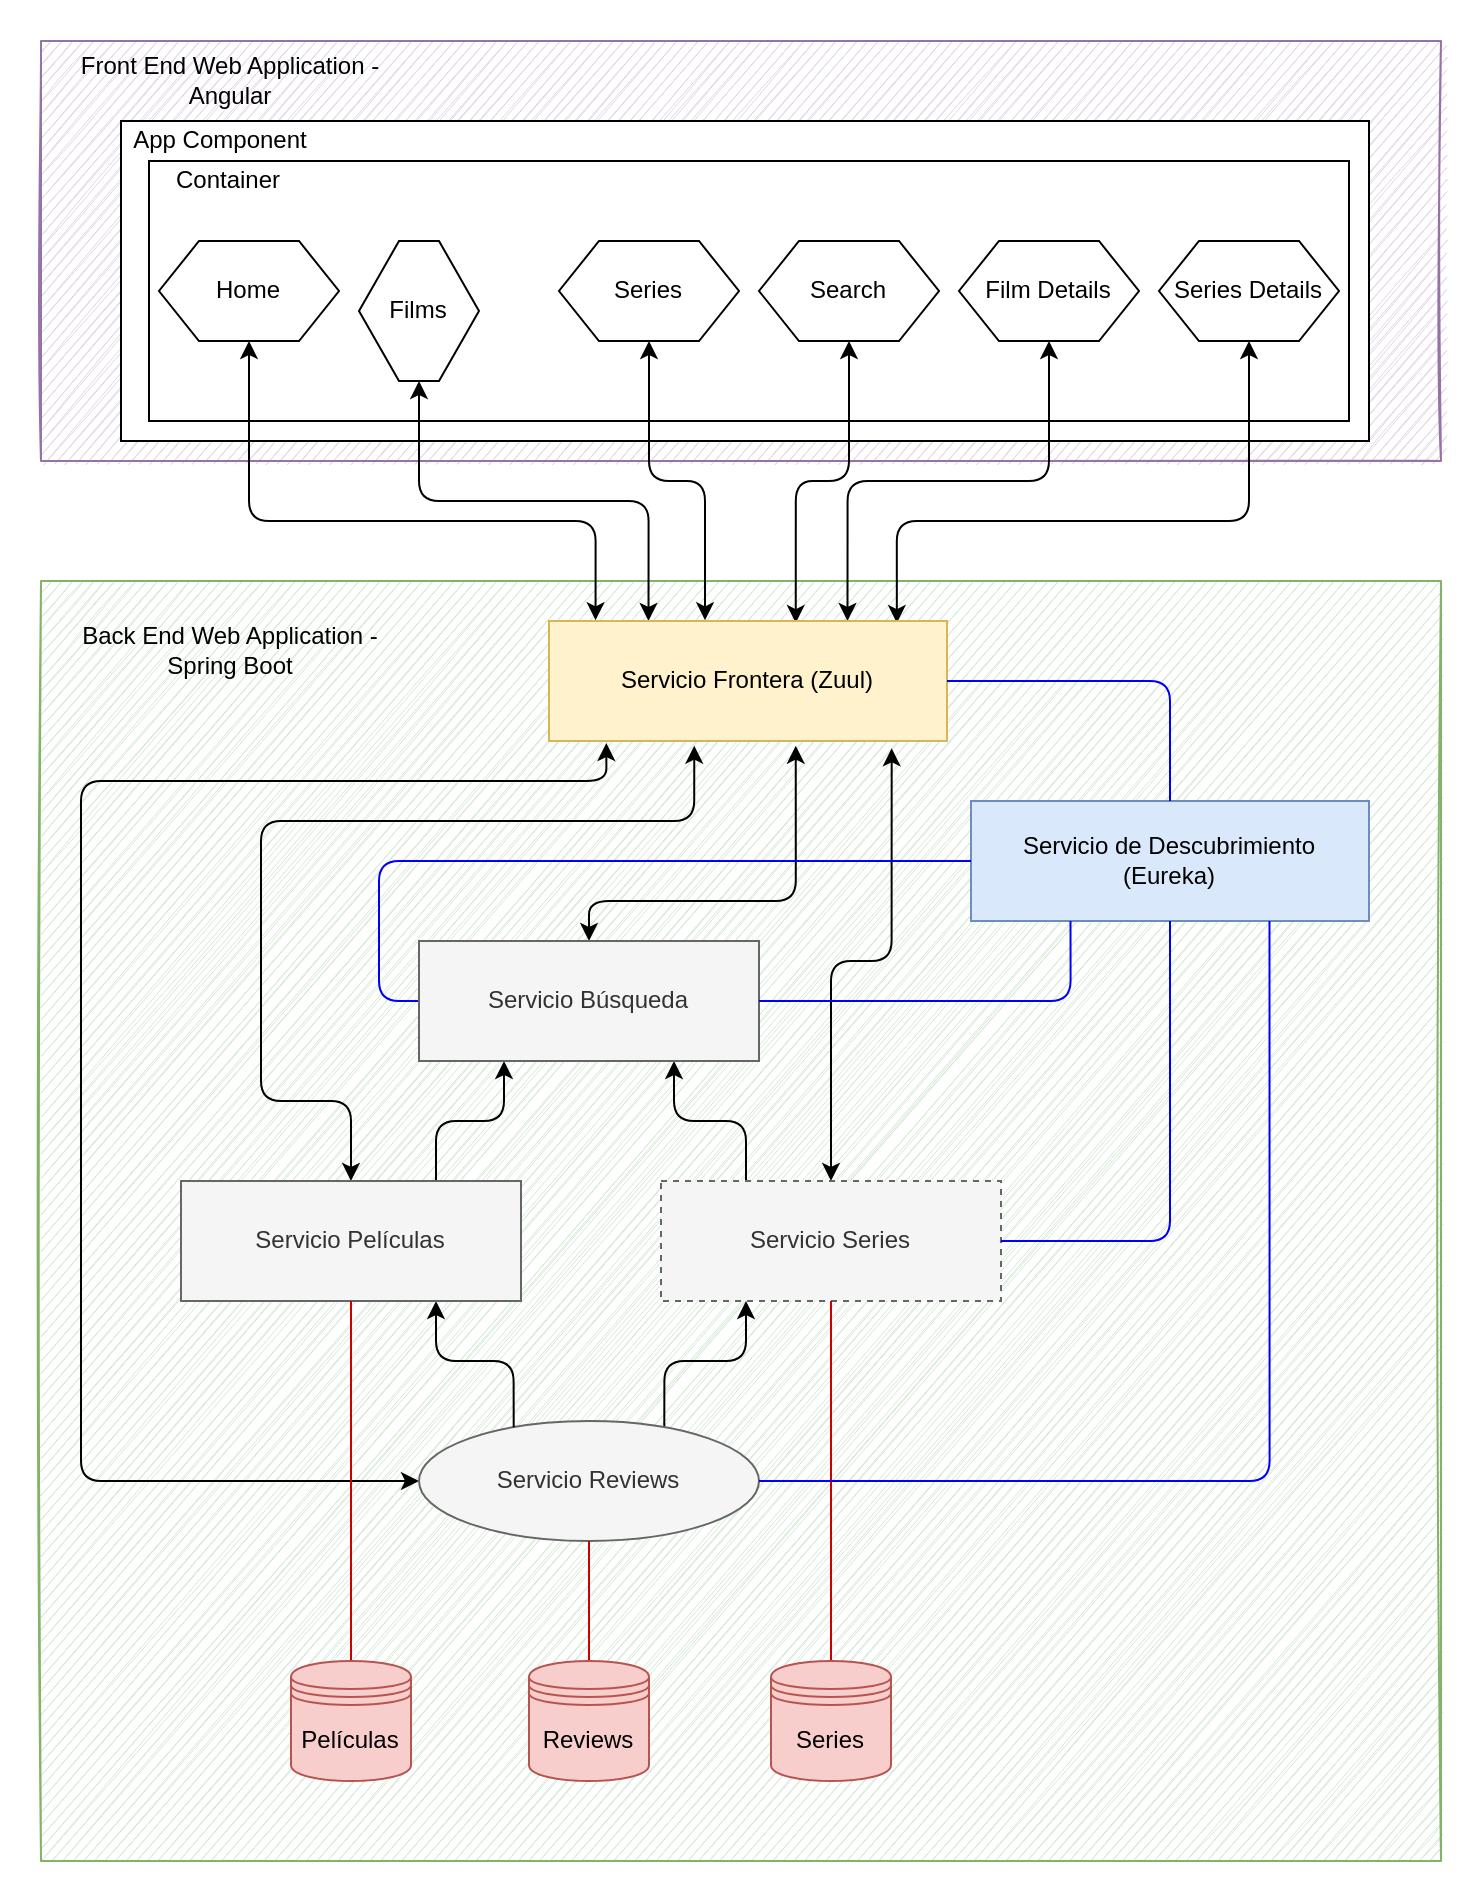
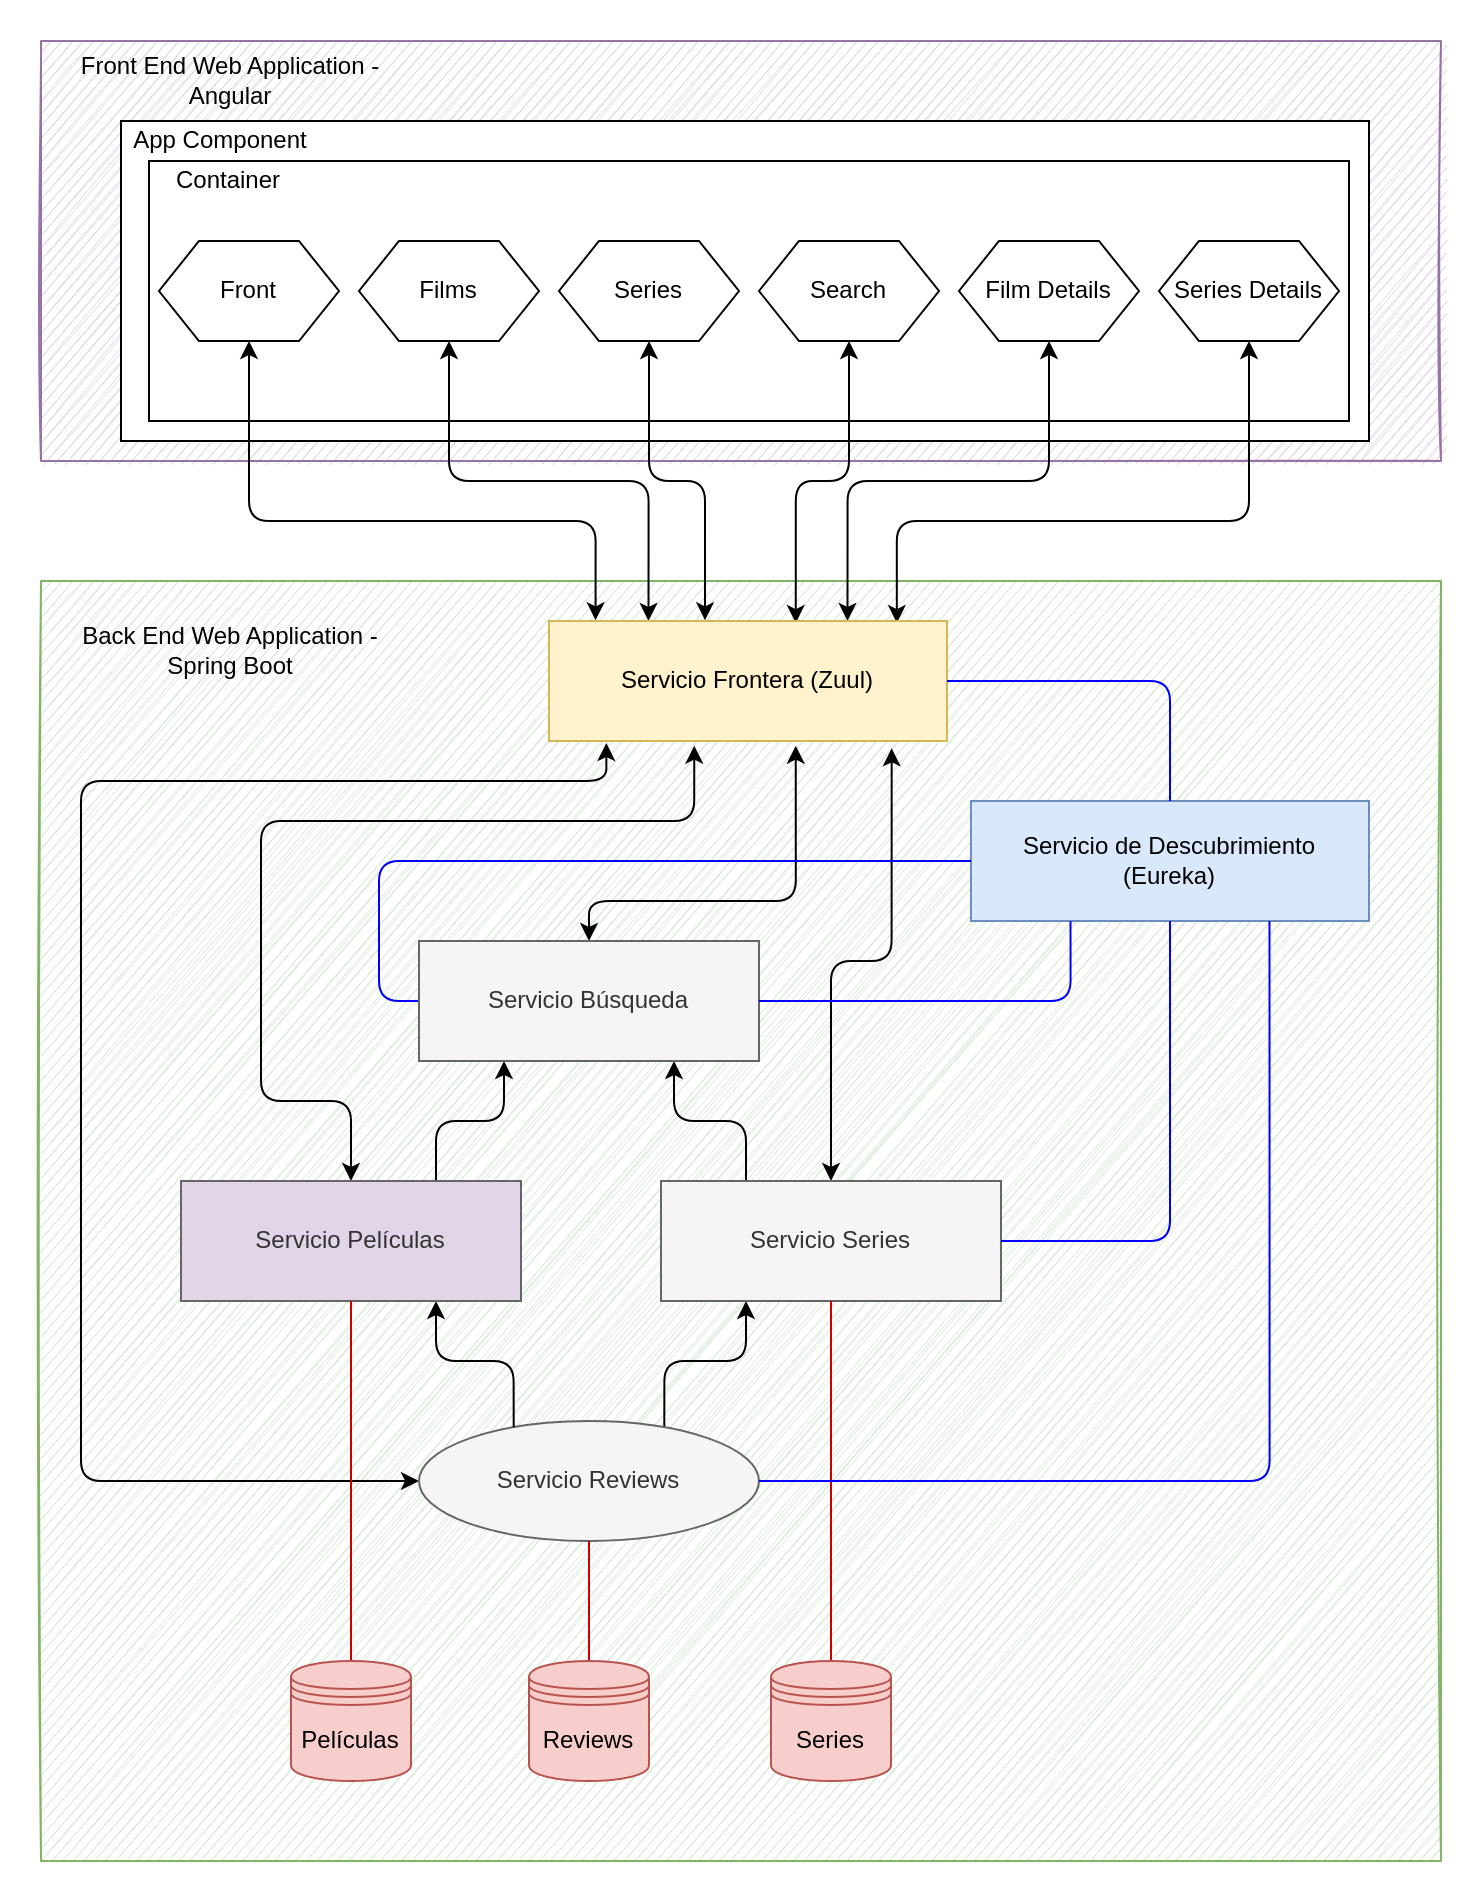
(249, 291) -> (249, 291)
(419, 311) -> (449, 291)
(351, 1241) -> (351, 1241)
(831, 1241) -> (831, 1241)
